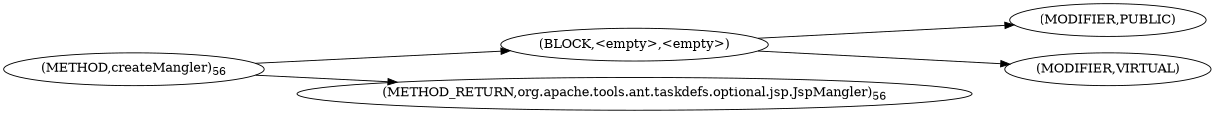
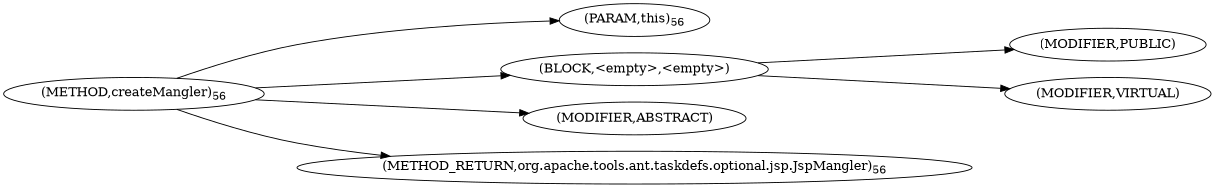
none -> (635, 20)
none -> (635, 118)
